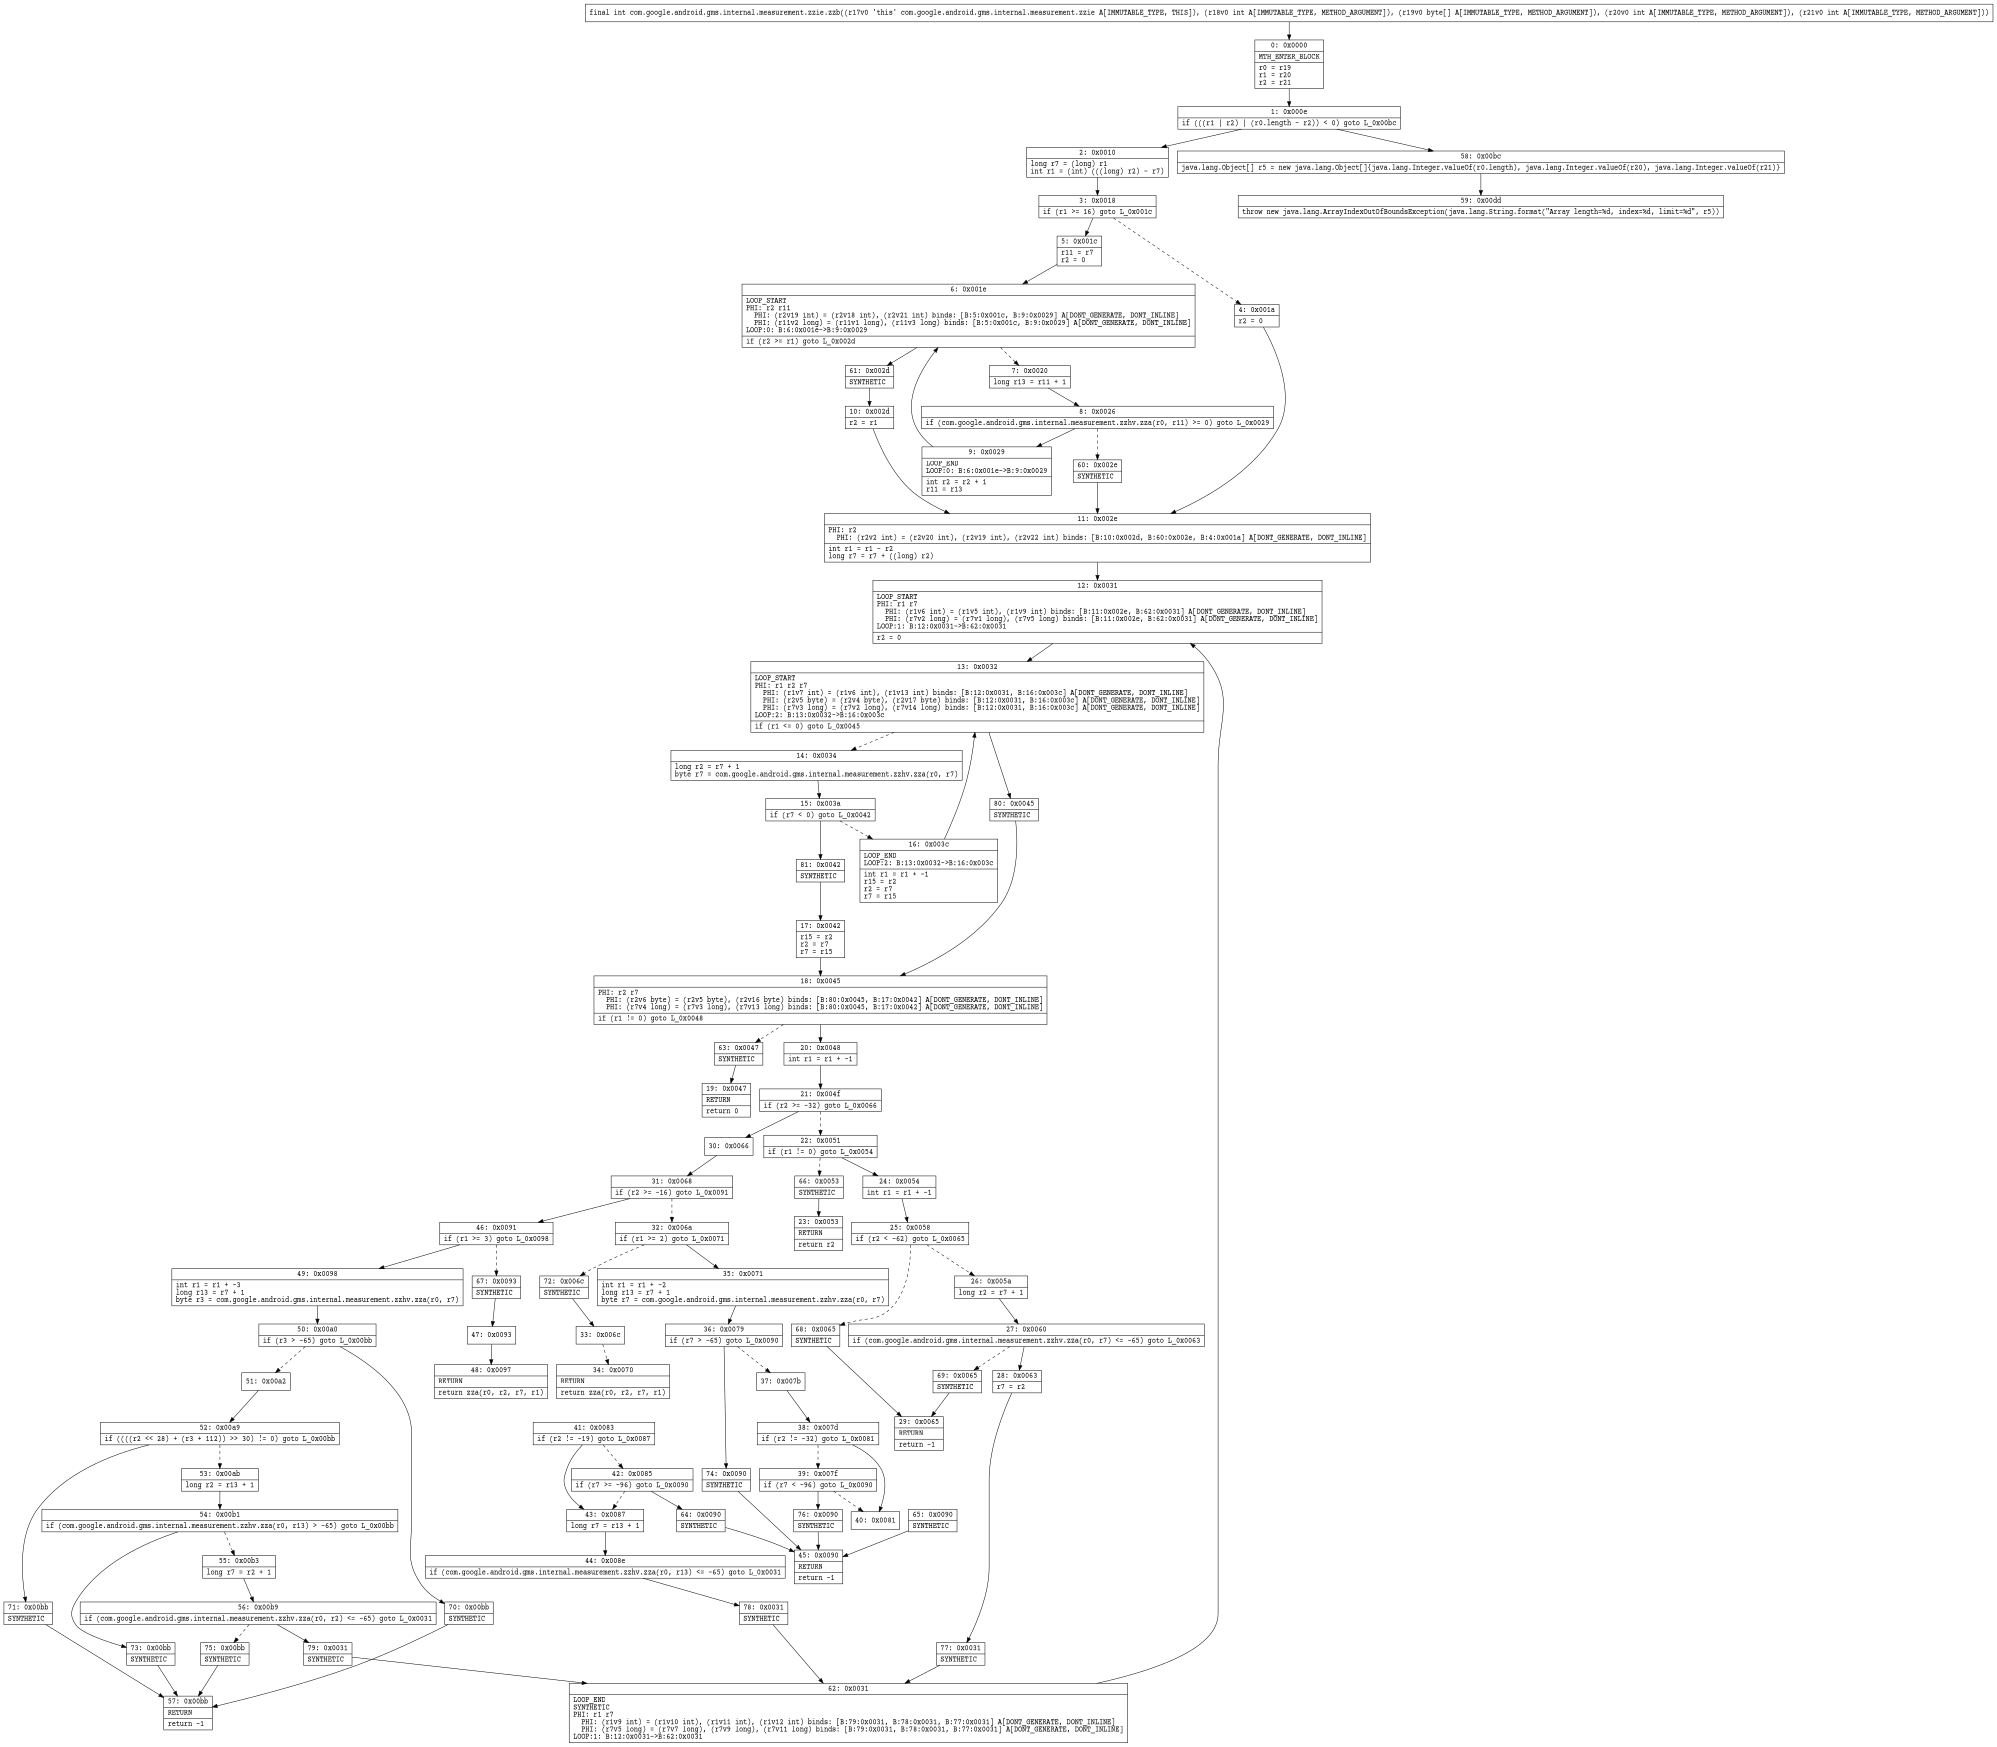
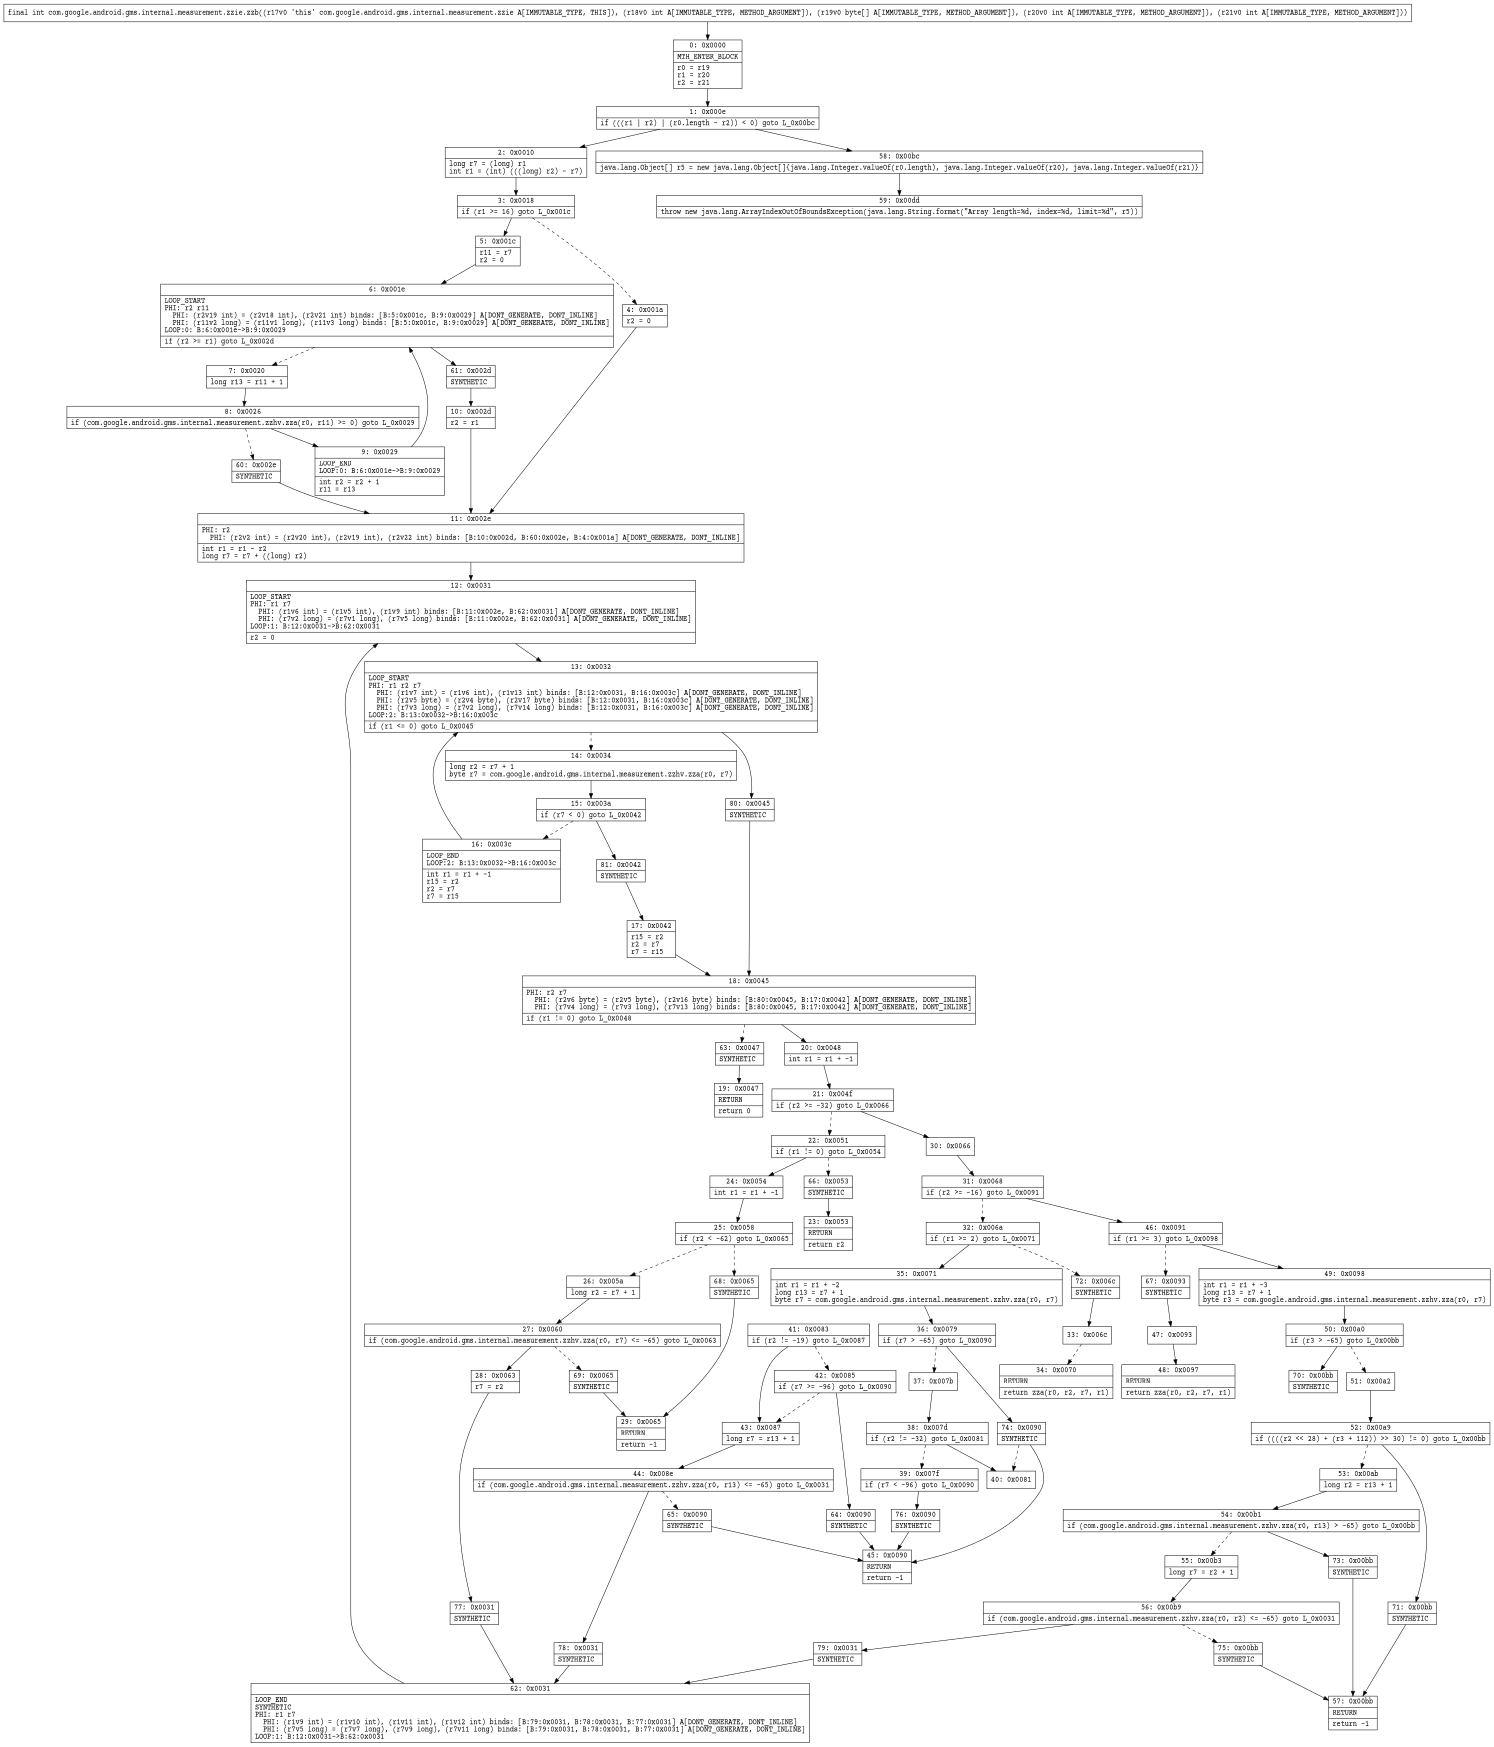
none -> (669, 1498)
(846, 1500) -> (1017, 1456)
(335, 1673) -> none
